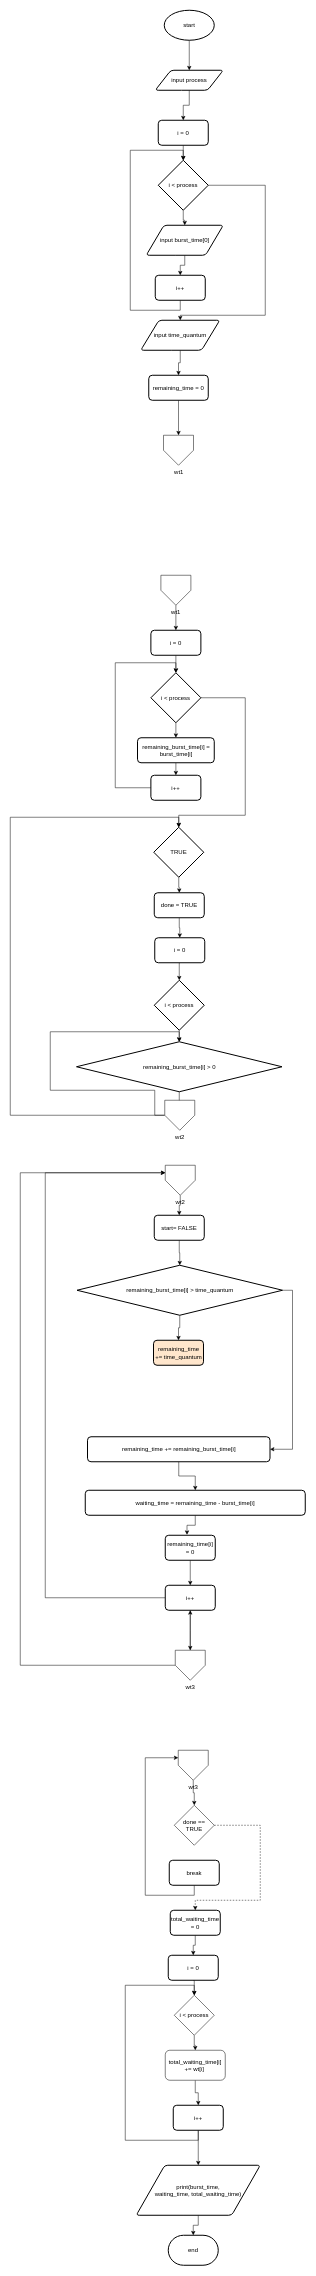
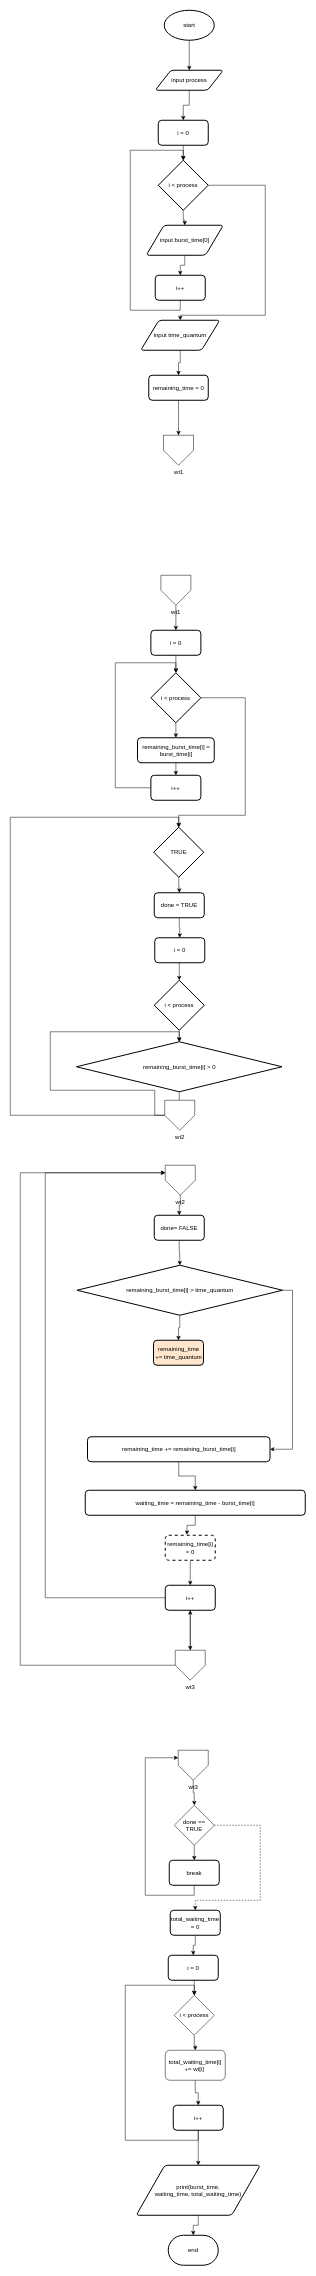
(179, 1228) -> (179, 1228)
(190, 1548) -> (190, 1548)
none -> (194, 1855)
